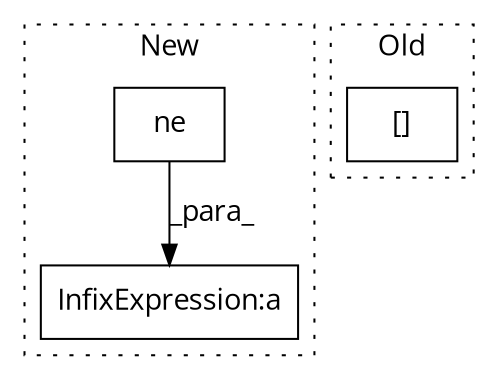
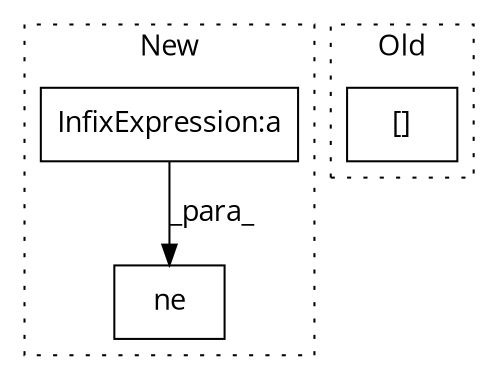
(169, 203) -> (169, 203)
